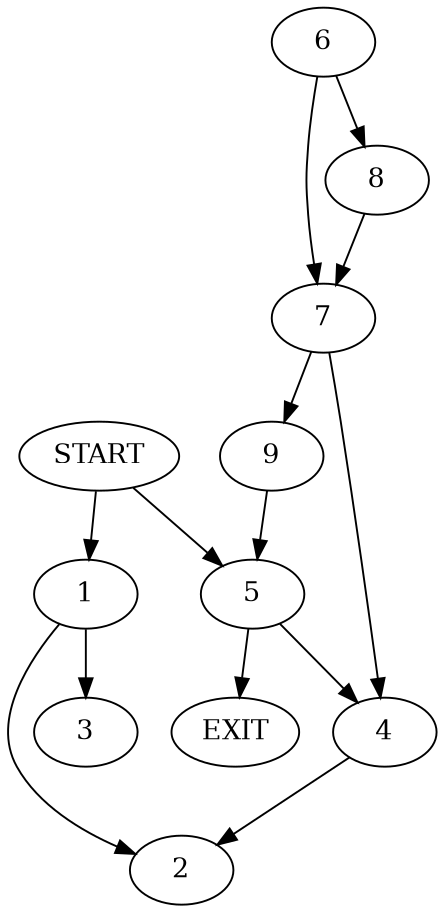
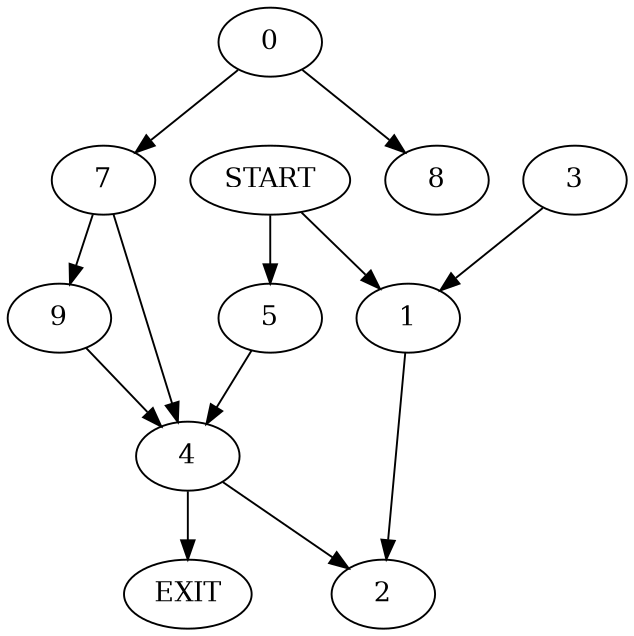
(323, 42) -> (270, 42)
(354, 240) -> none
(264, 515) -> (117, 380)
(245, 653) -> (188, 516)
(86, 654) -> (499, 243)
